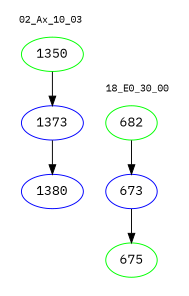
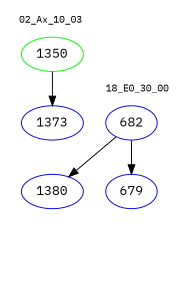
(131, 123) -> (131, 123)
(52, 153) -> (104, 147)
(131, 192) -> (131, 192)
(131, 260) -> none
